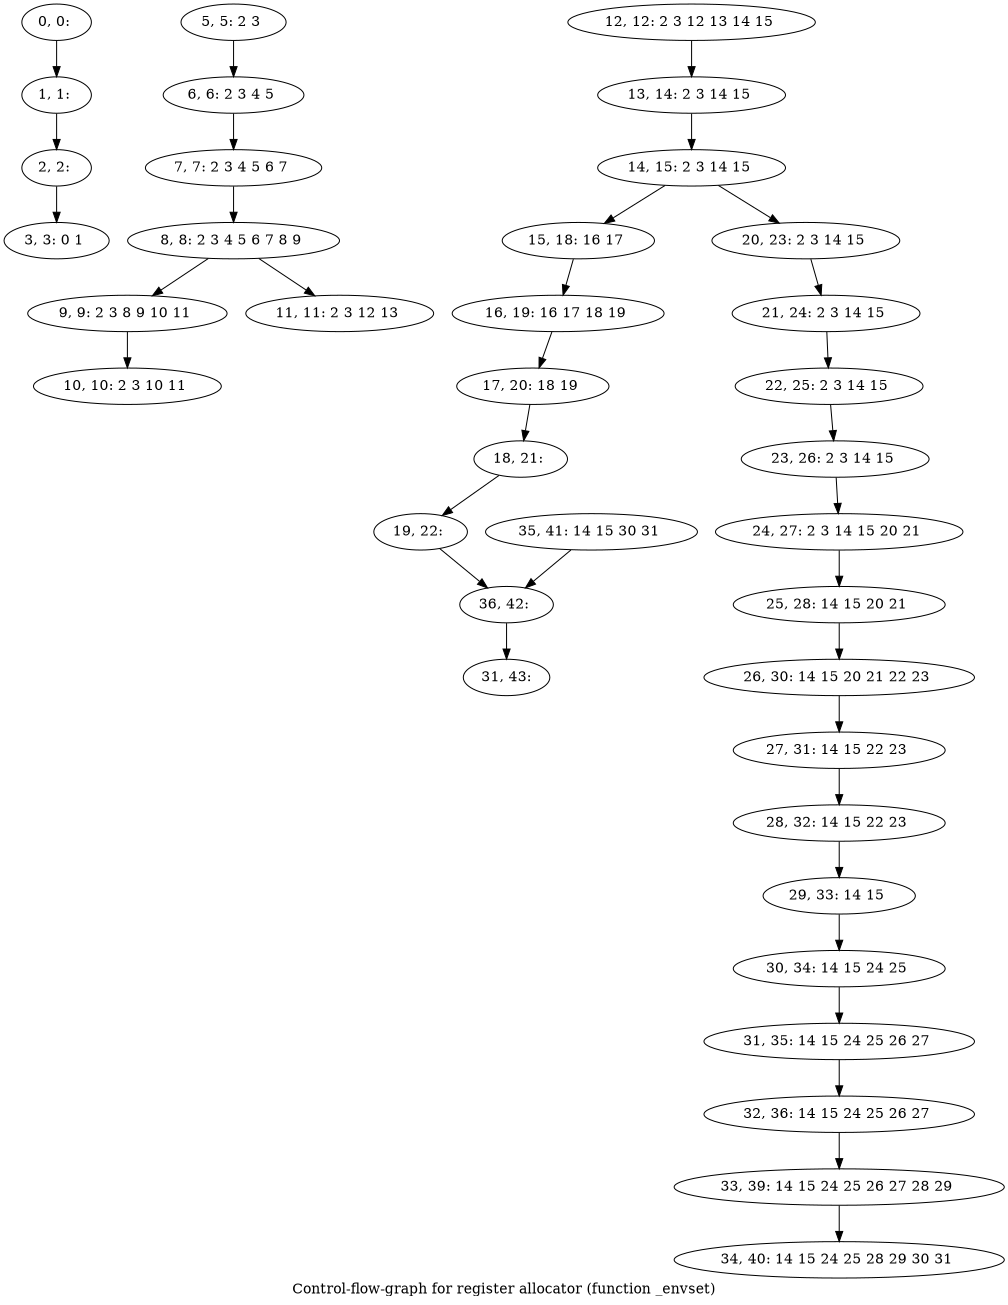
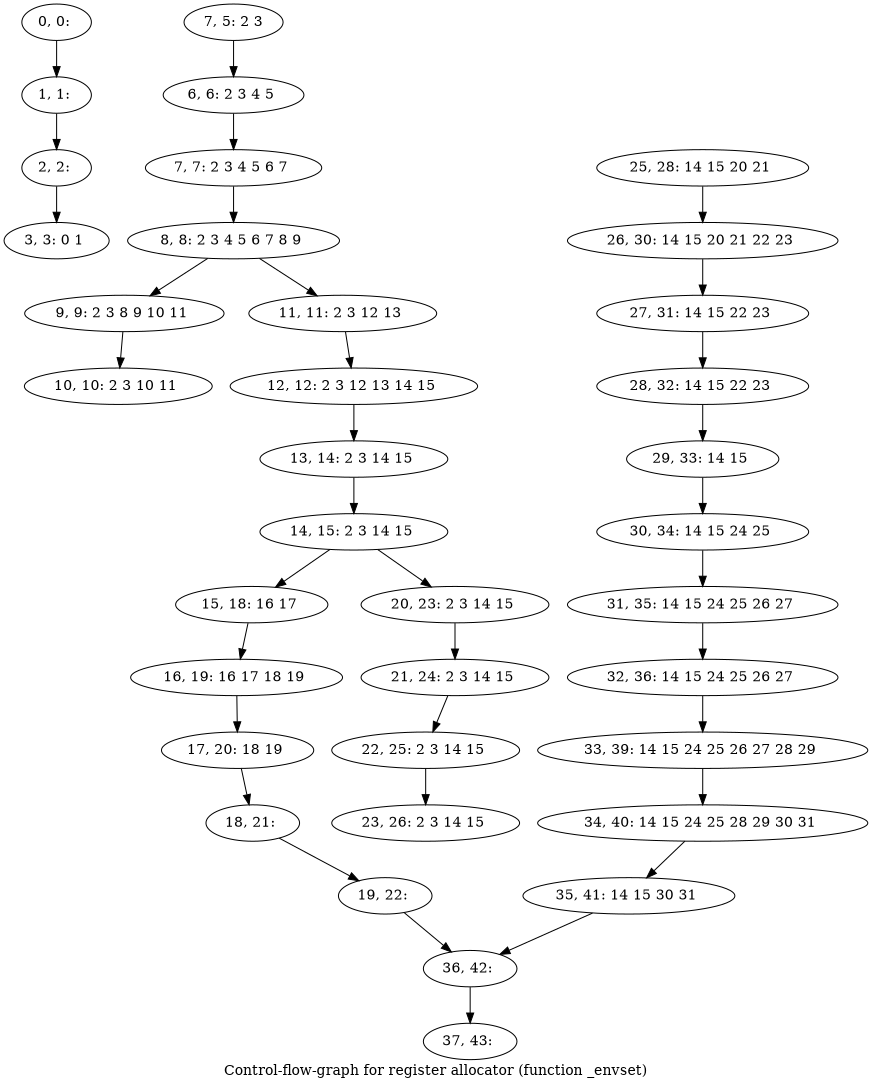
(234, 22) -> (234, 22)
none -> (348, 345)
(839, 532) -> none
(507, 677) -> (470, 1041)
none -> (669, 856)
